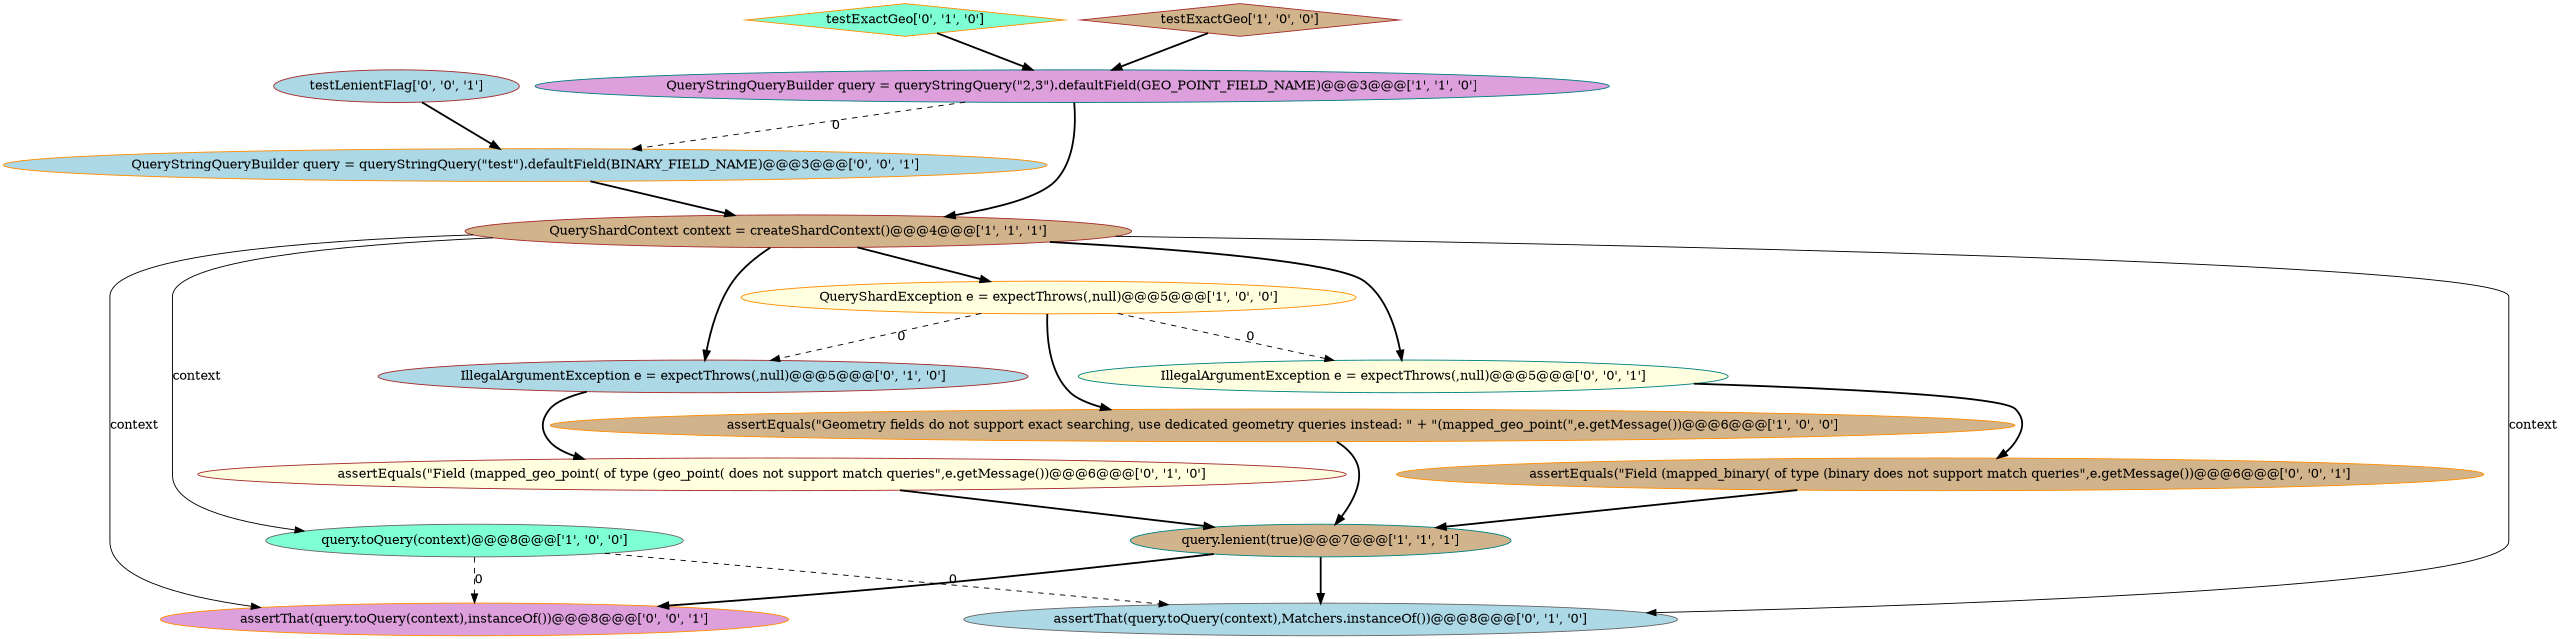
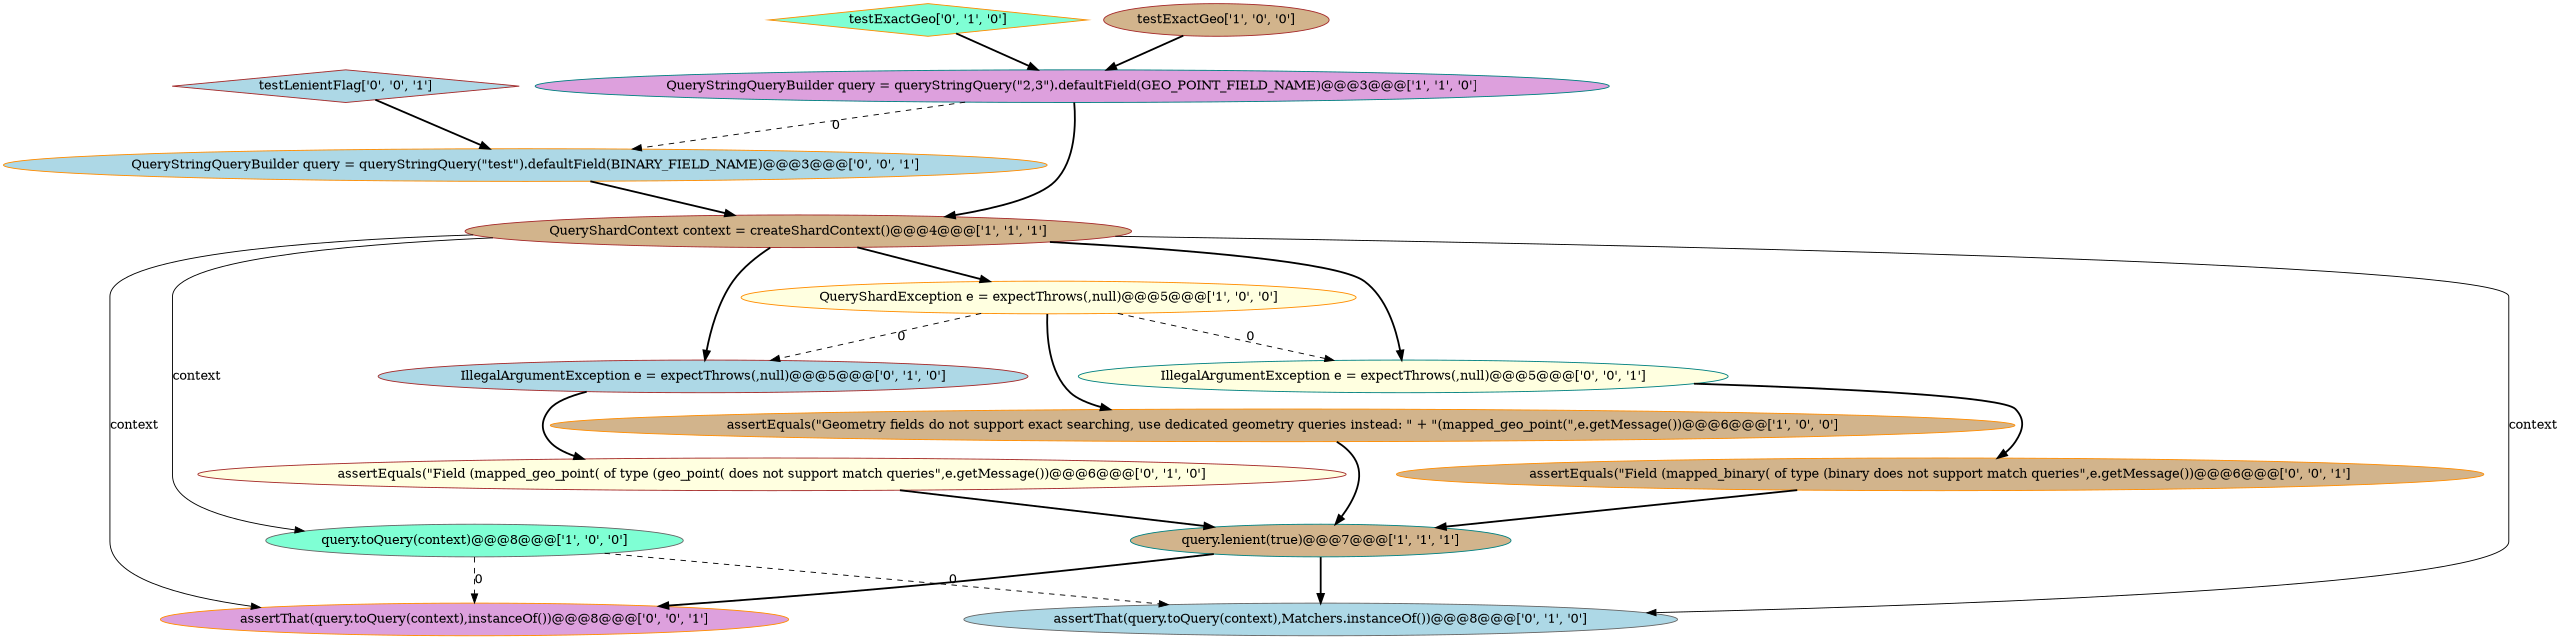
(1240, 20) -> (1216, 20)
(397, 86) -> (346, 86)
